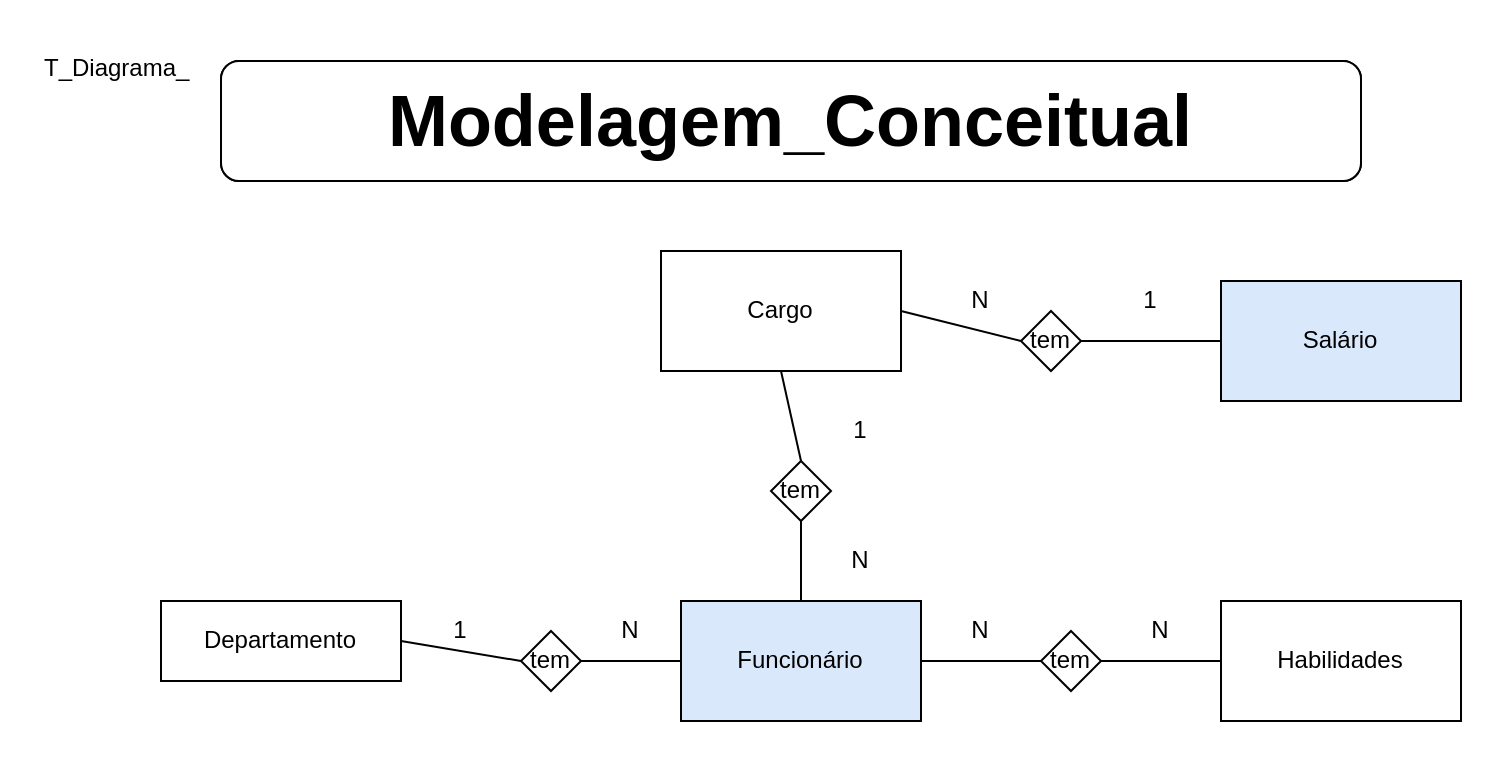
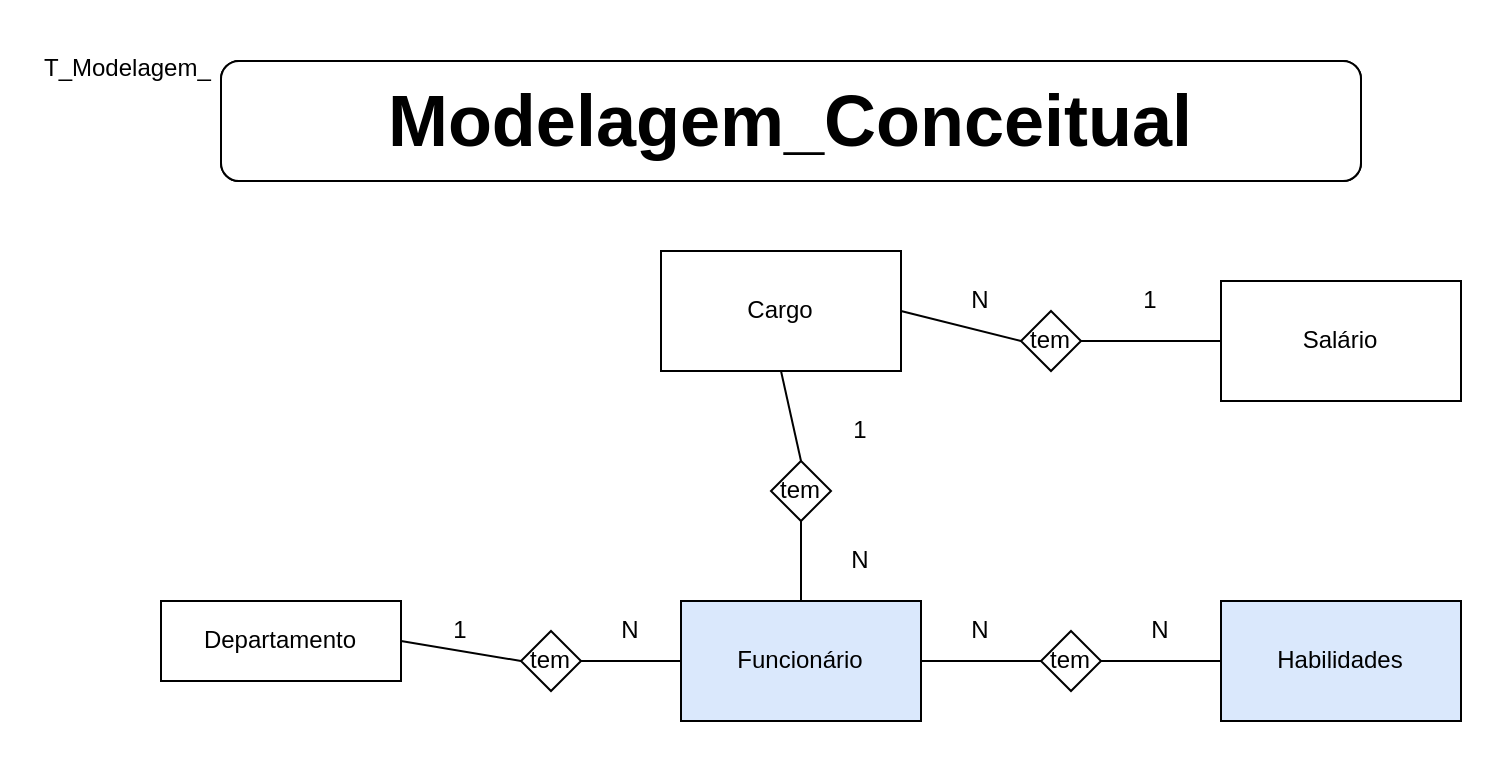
(116, 69) -> (123, 69)
(1341, 341) -> (1341, 341)
(1341, 661) -> (1341, 661)
